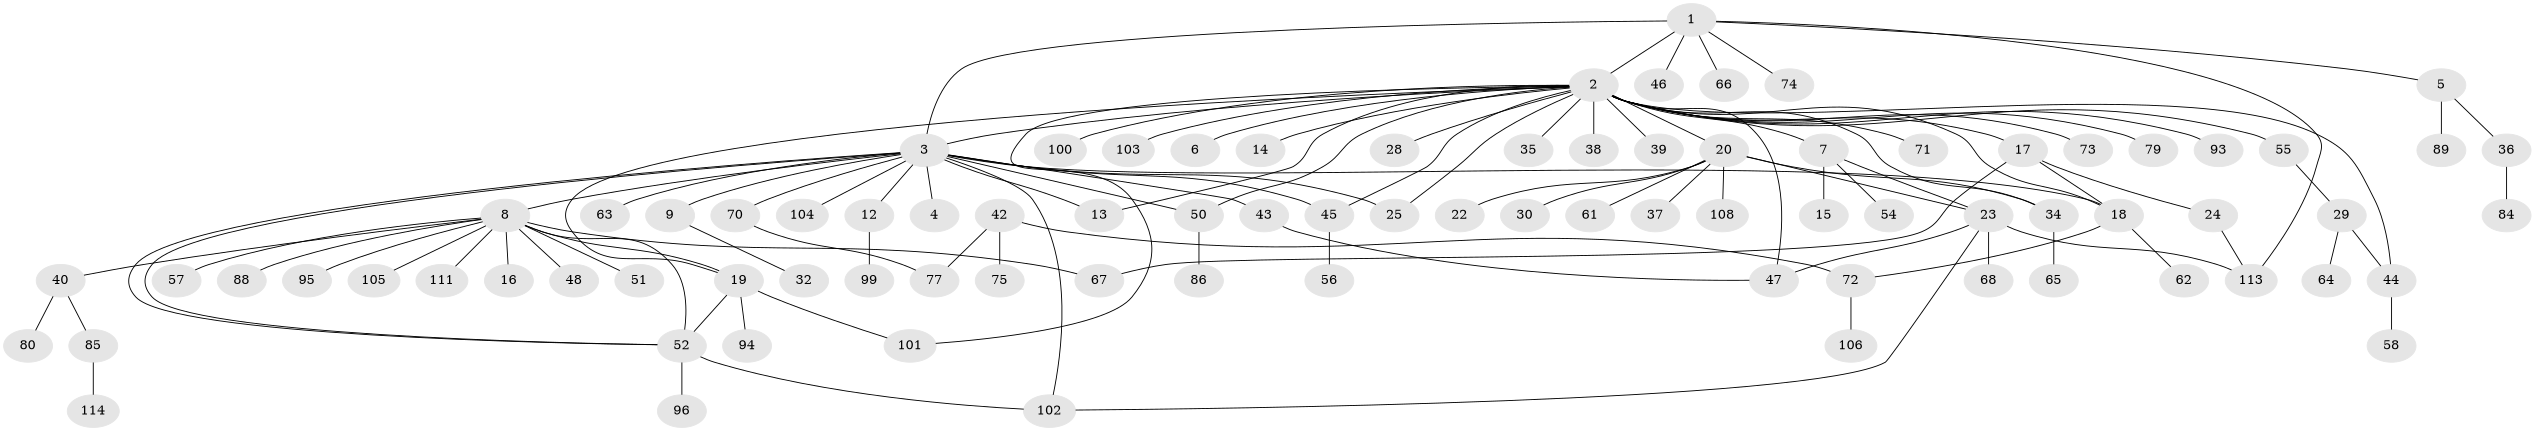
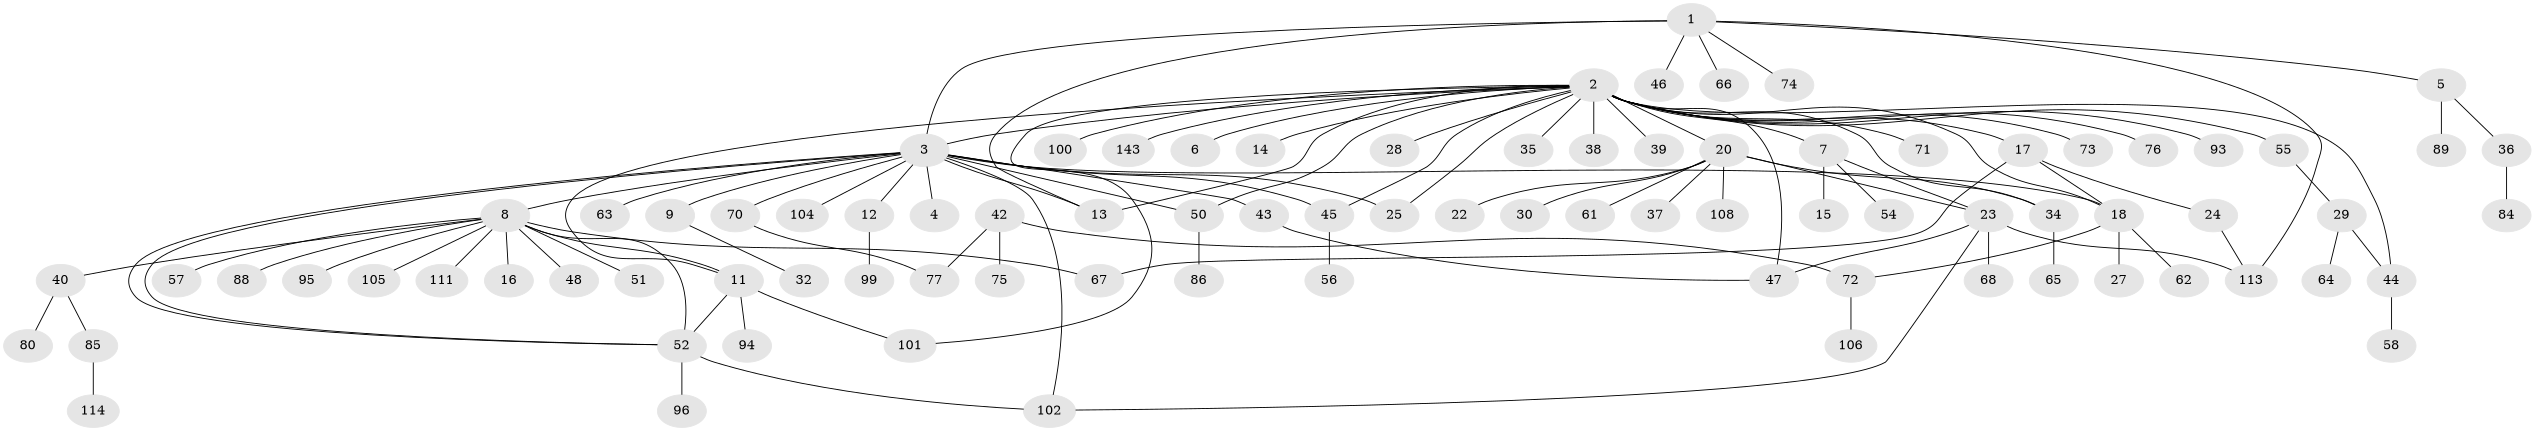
(1643, 53) -> (1259, 47)
(1128, 150) -> (1128, 150)
(2153, 150) -> (2153, 150)
(739, 281) -> (739, 281)
none -> (2119, 281)
